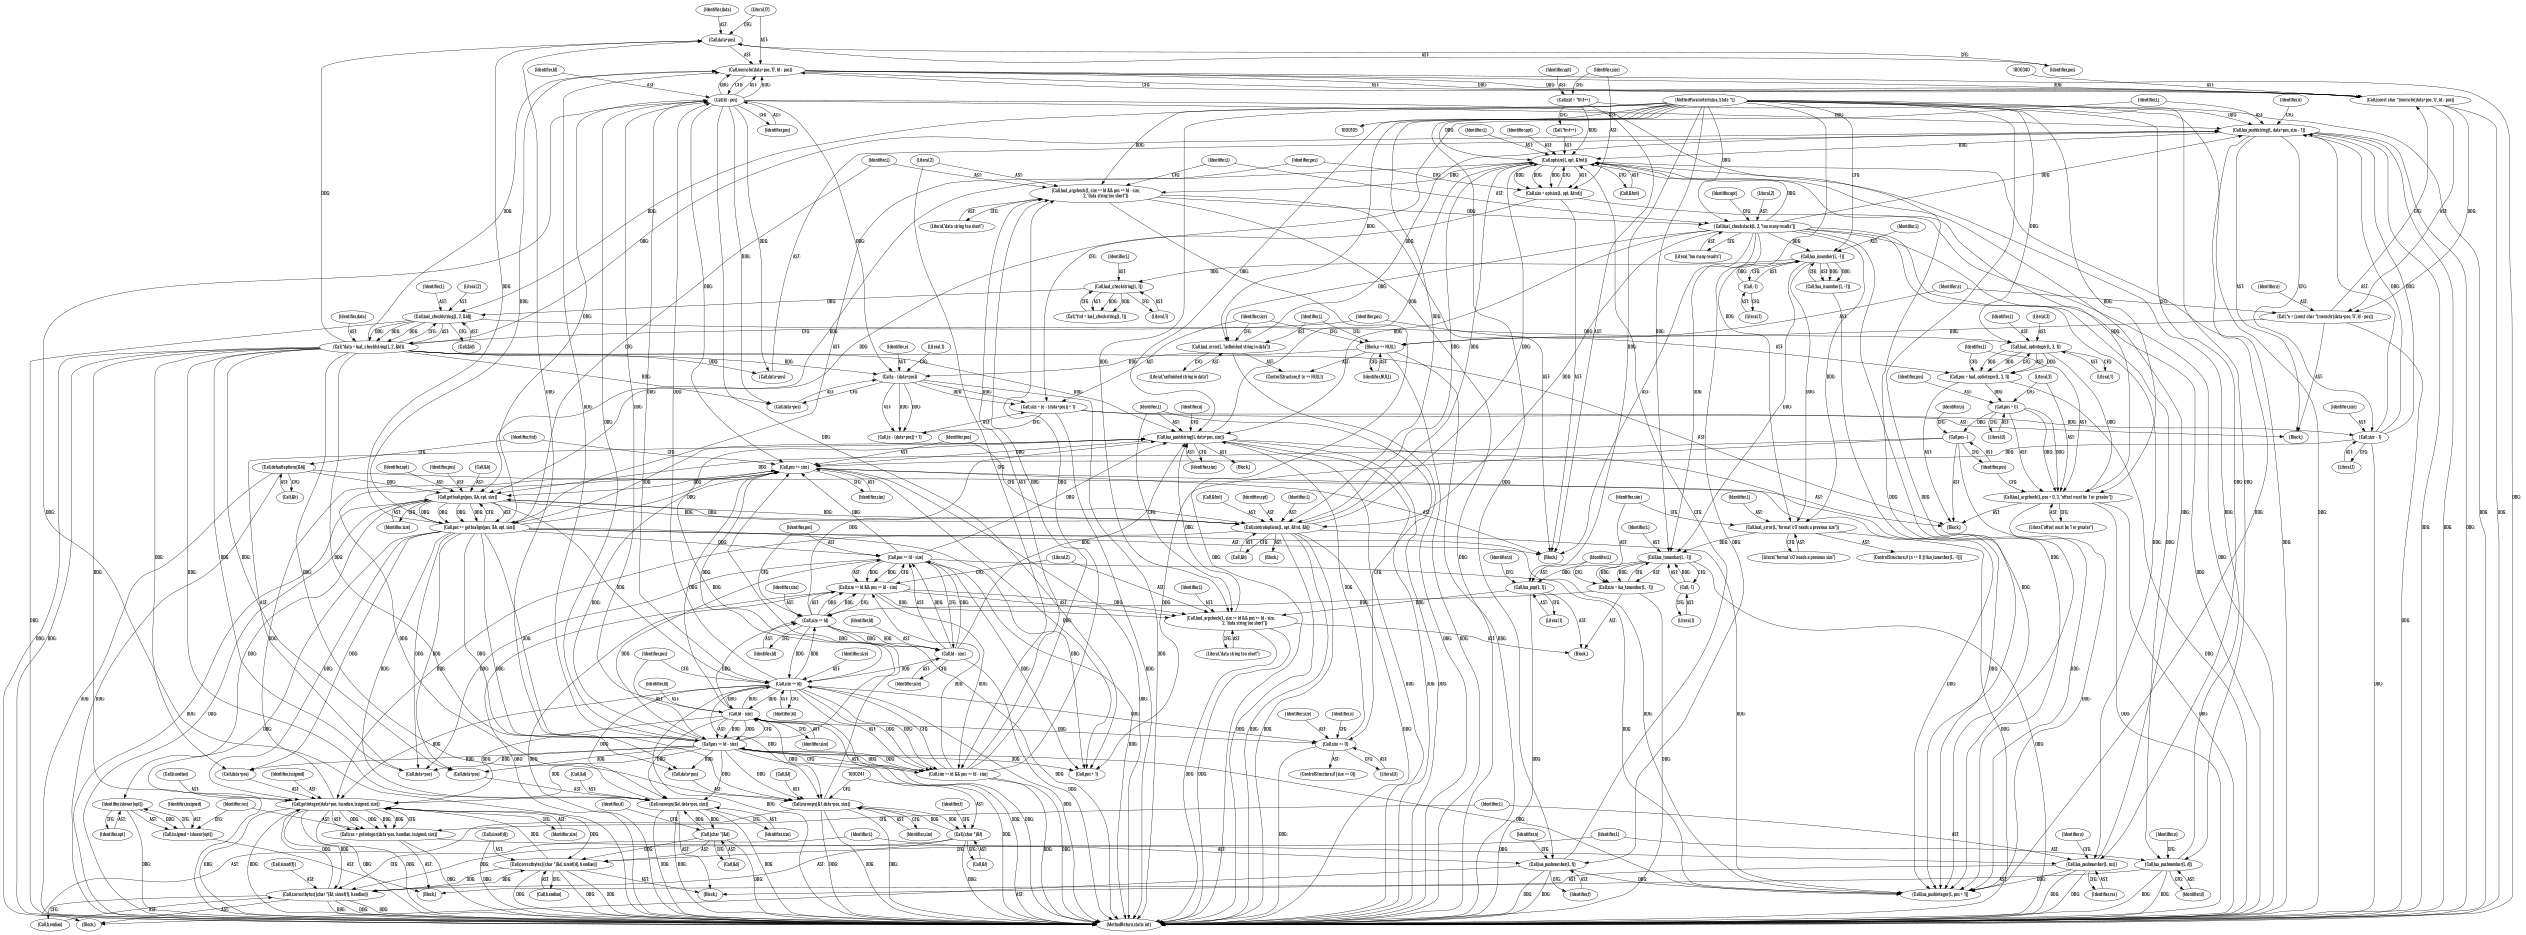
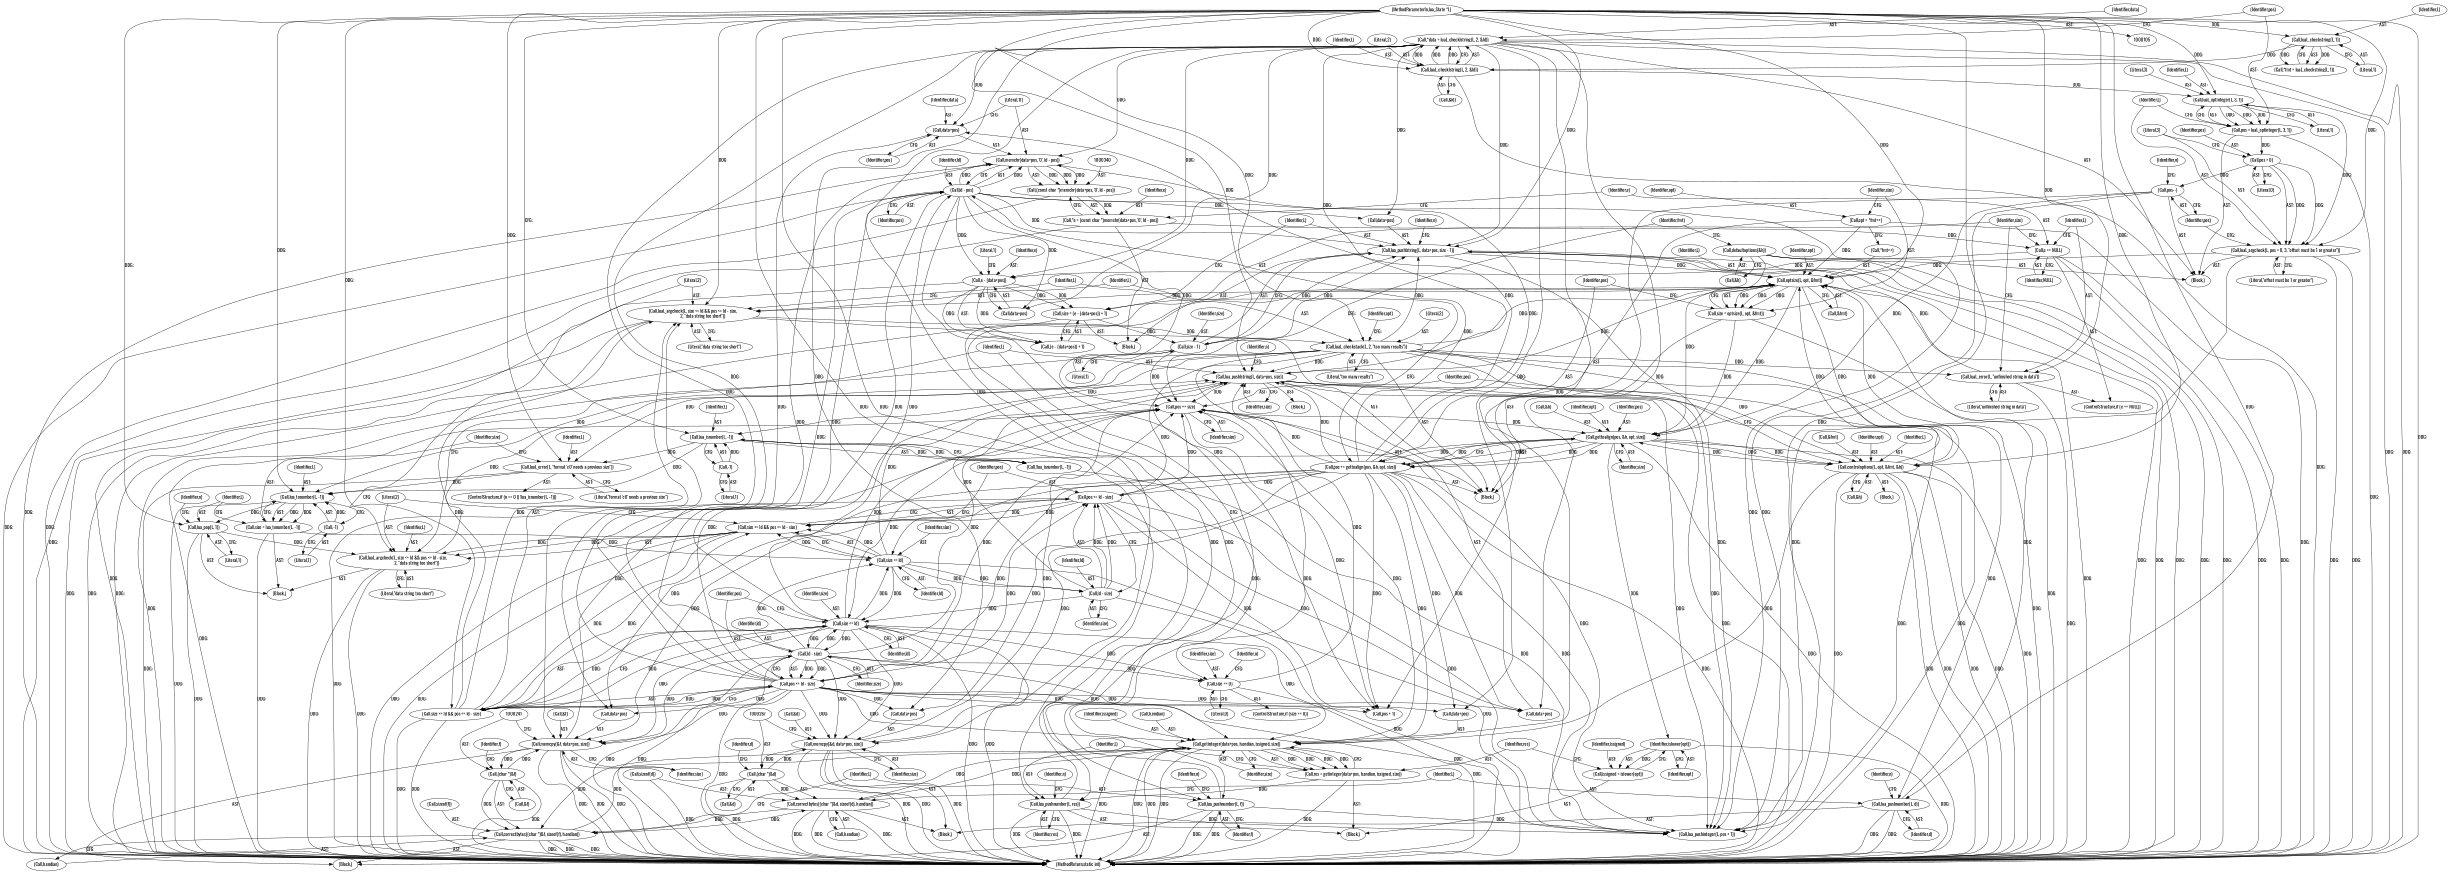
(1388, 90) -> none
(1467, 264) -> (1875, 15)
(1380, 347) -> (2048, 251)
(1699, 513) -> (1230, 543)
none -> (758, 714)
